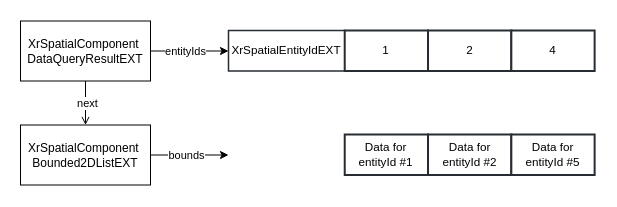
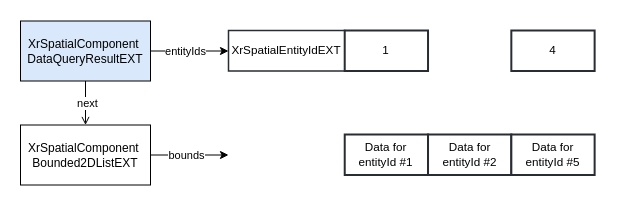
(86, 51) -> (86, 51)
(470, 51) -> none
